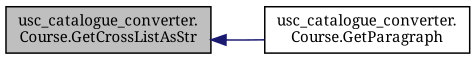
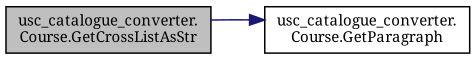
(245, 40) -> (230, 20)
